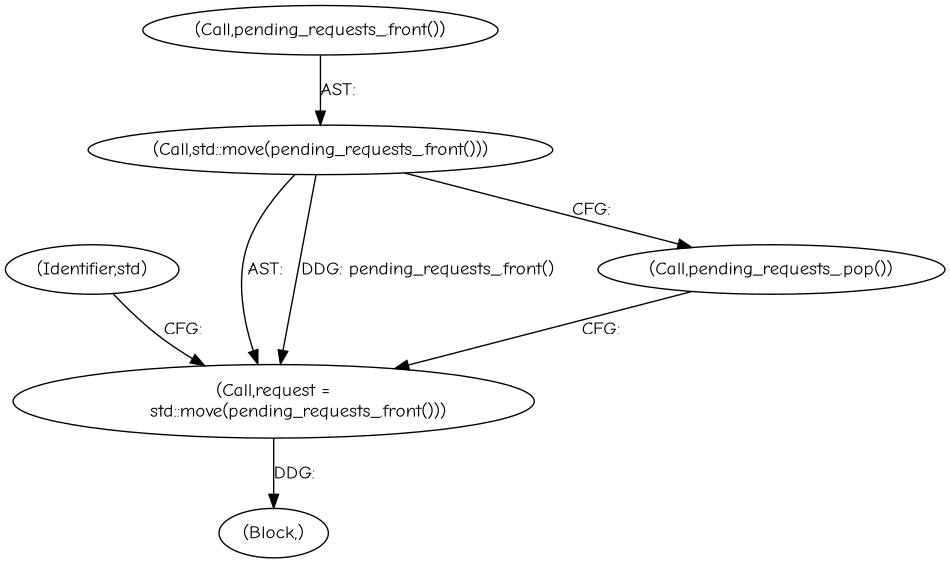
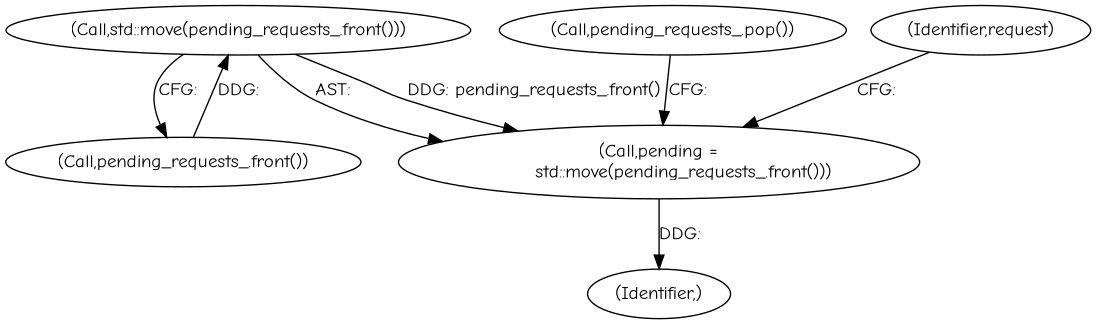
(342, 90) -> (242, 90)
(541, 209) -> (156, 85)
(92, 270) -> (981, 30)
(274, 401) -> (659, 162)
(274, 533) -> (659, 294)
